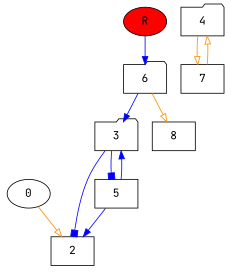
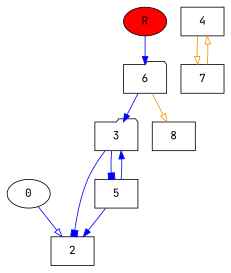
(202, 22) -> (202, 22)
(48, 218) -> (48, 218)
